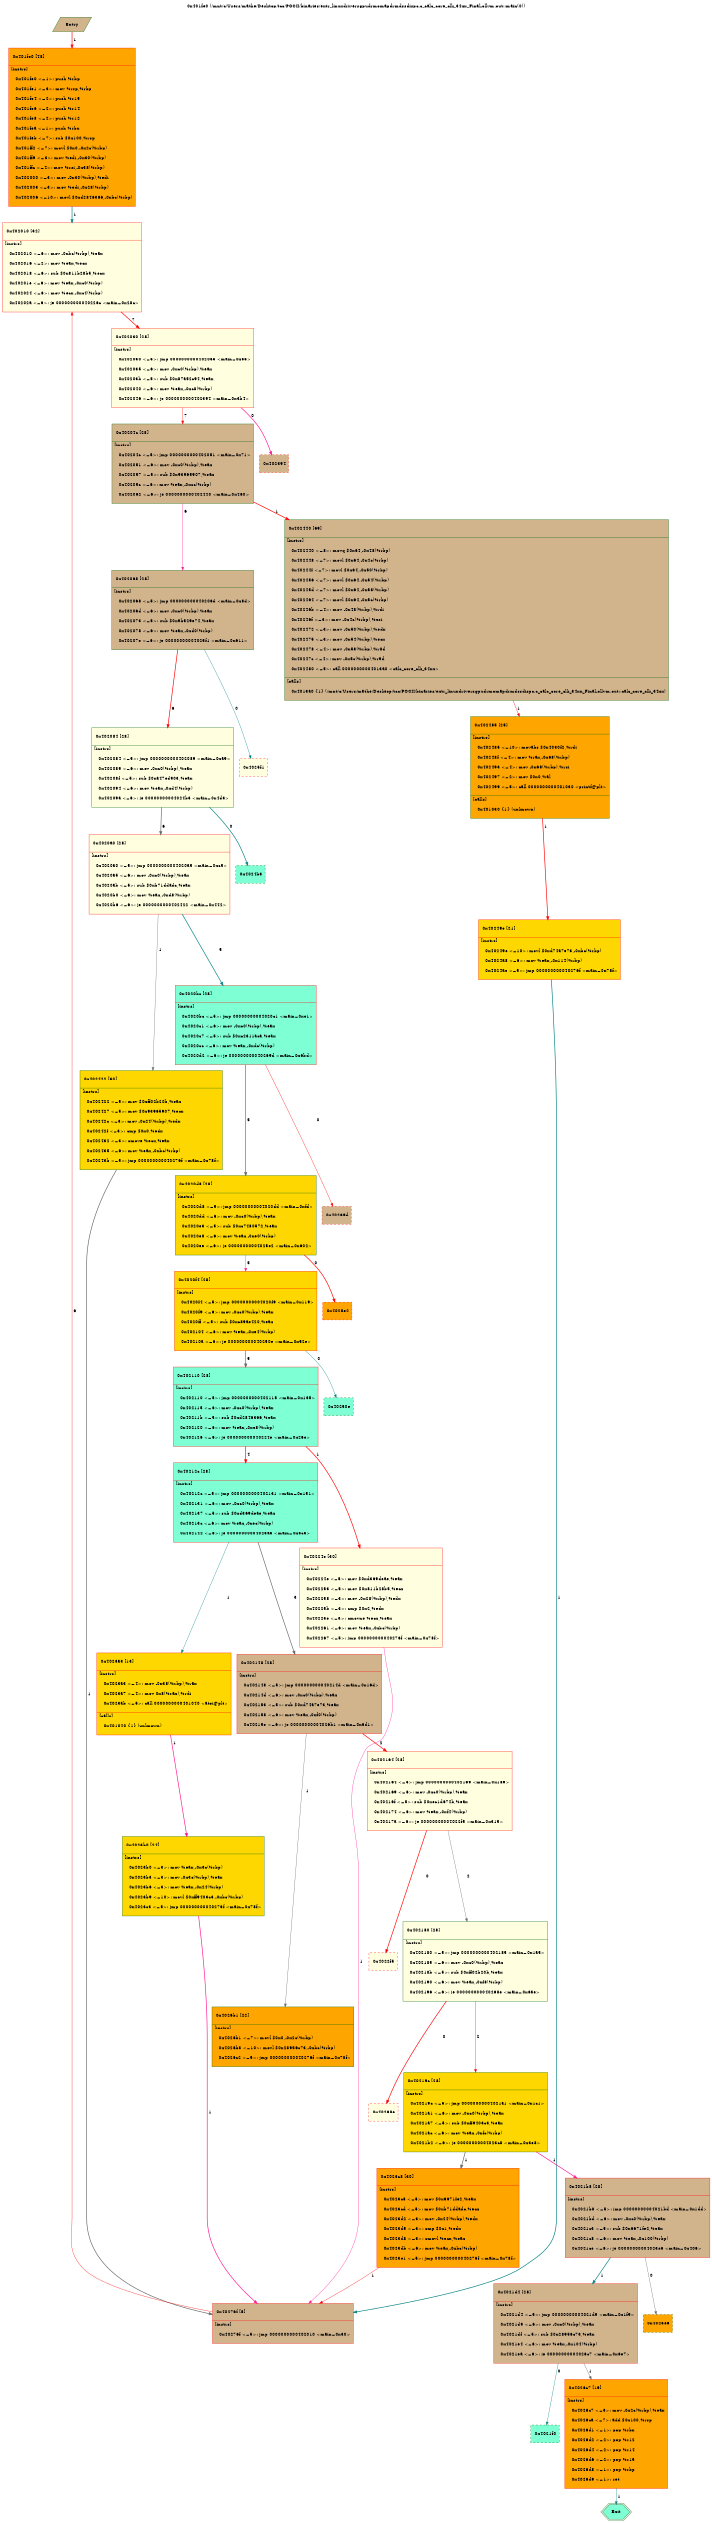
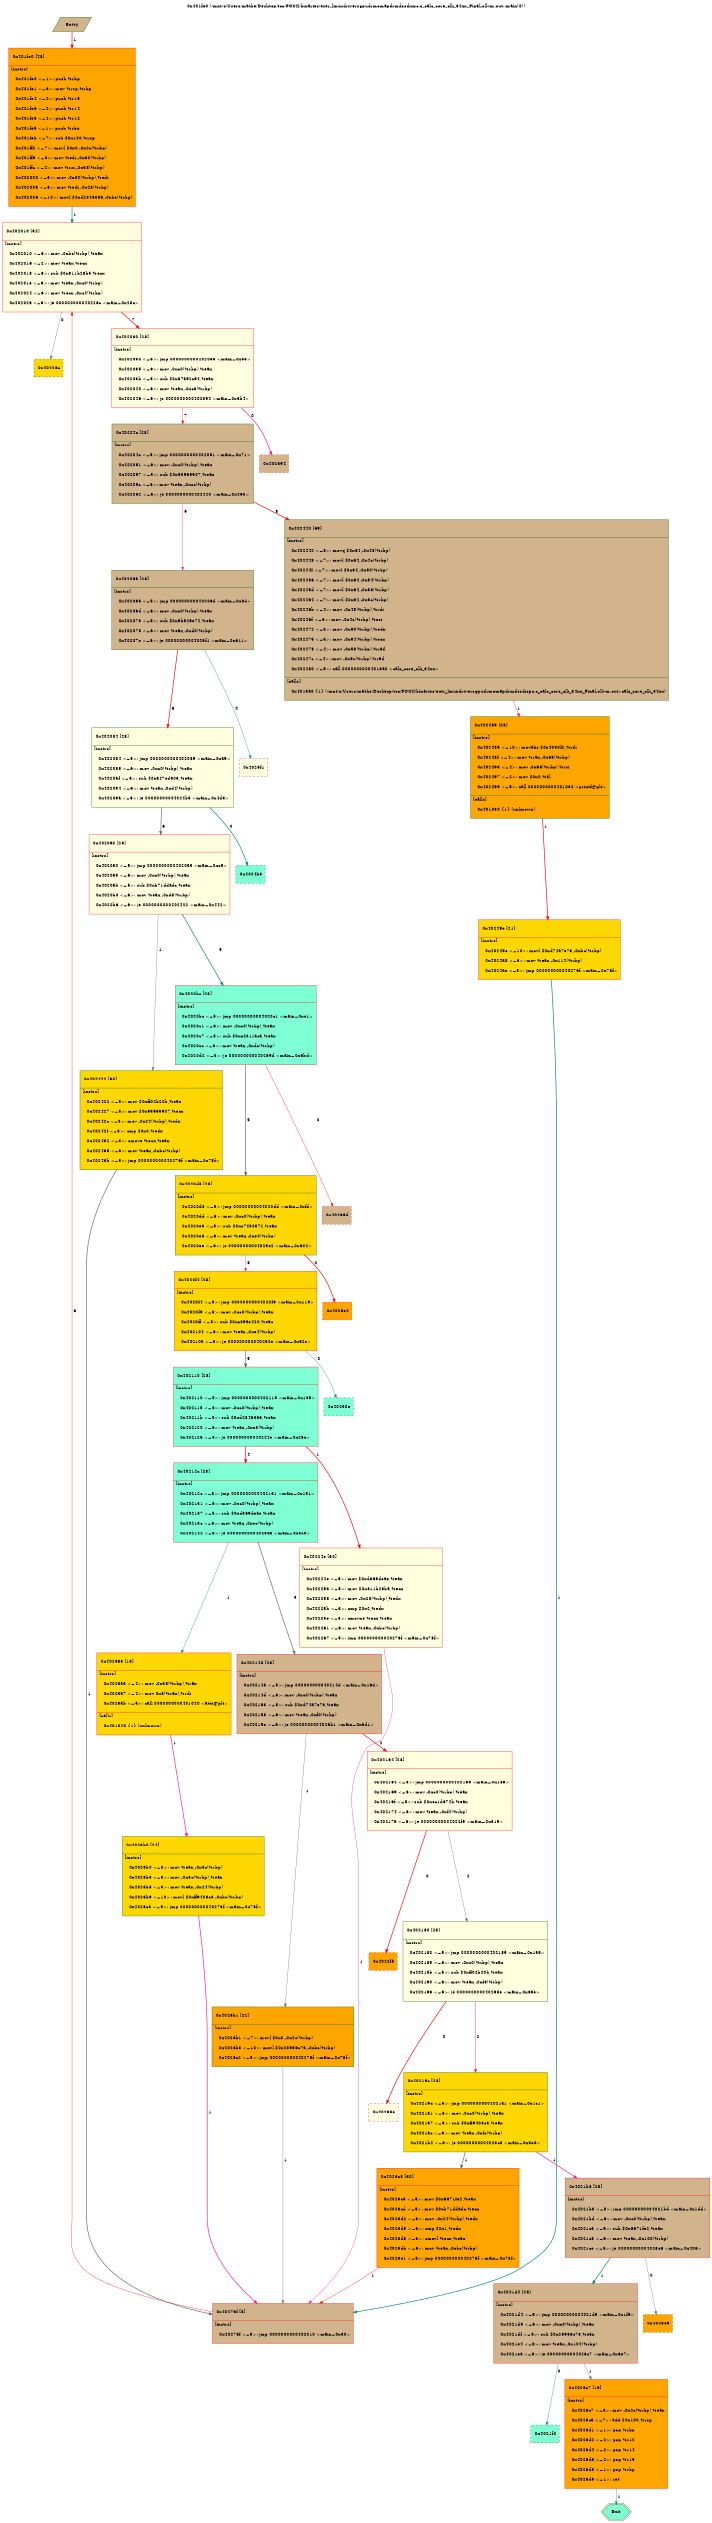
none -> (49, 368)
(276, 512) -> (276, 512)
(383, 1961) -> (383, 1961)
none -> (283, 2183)
